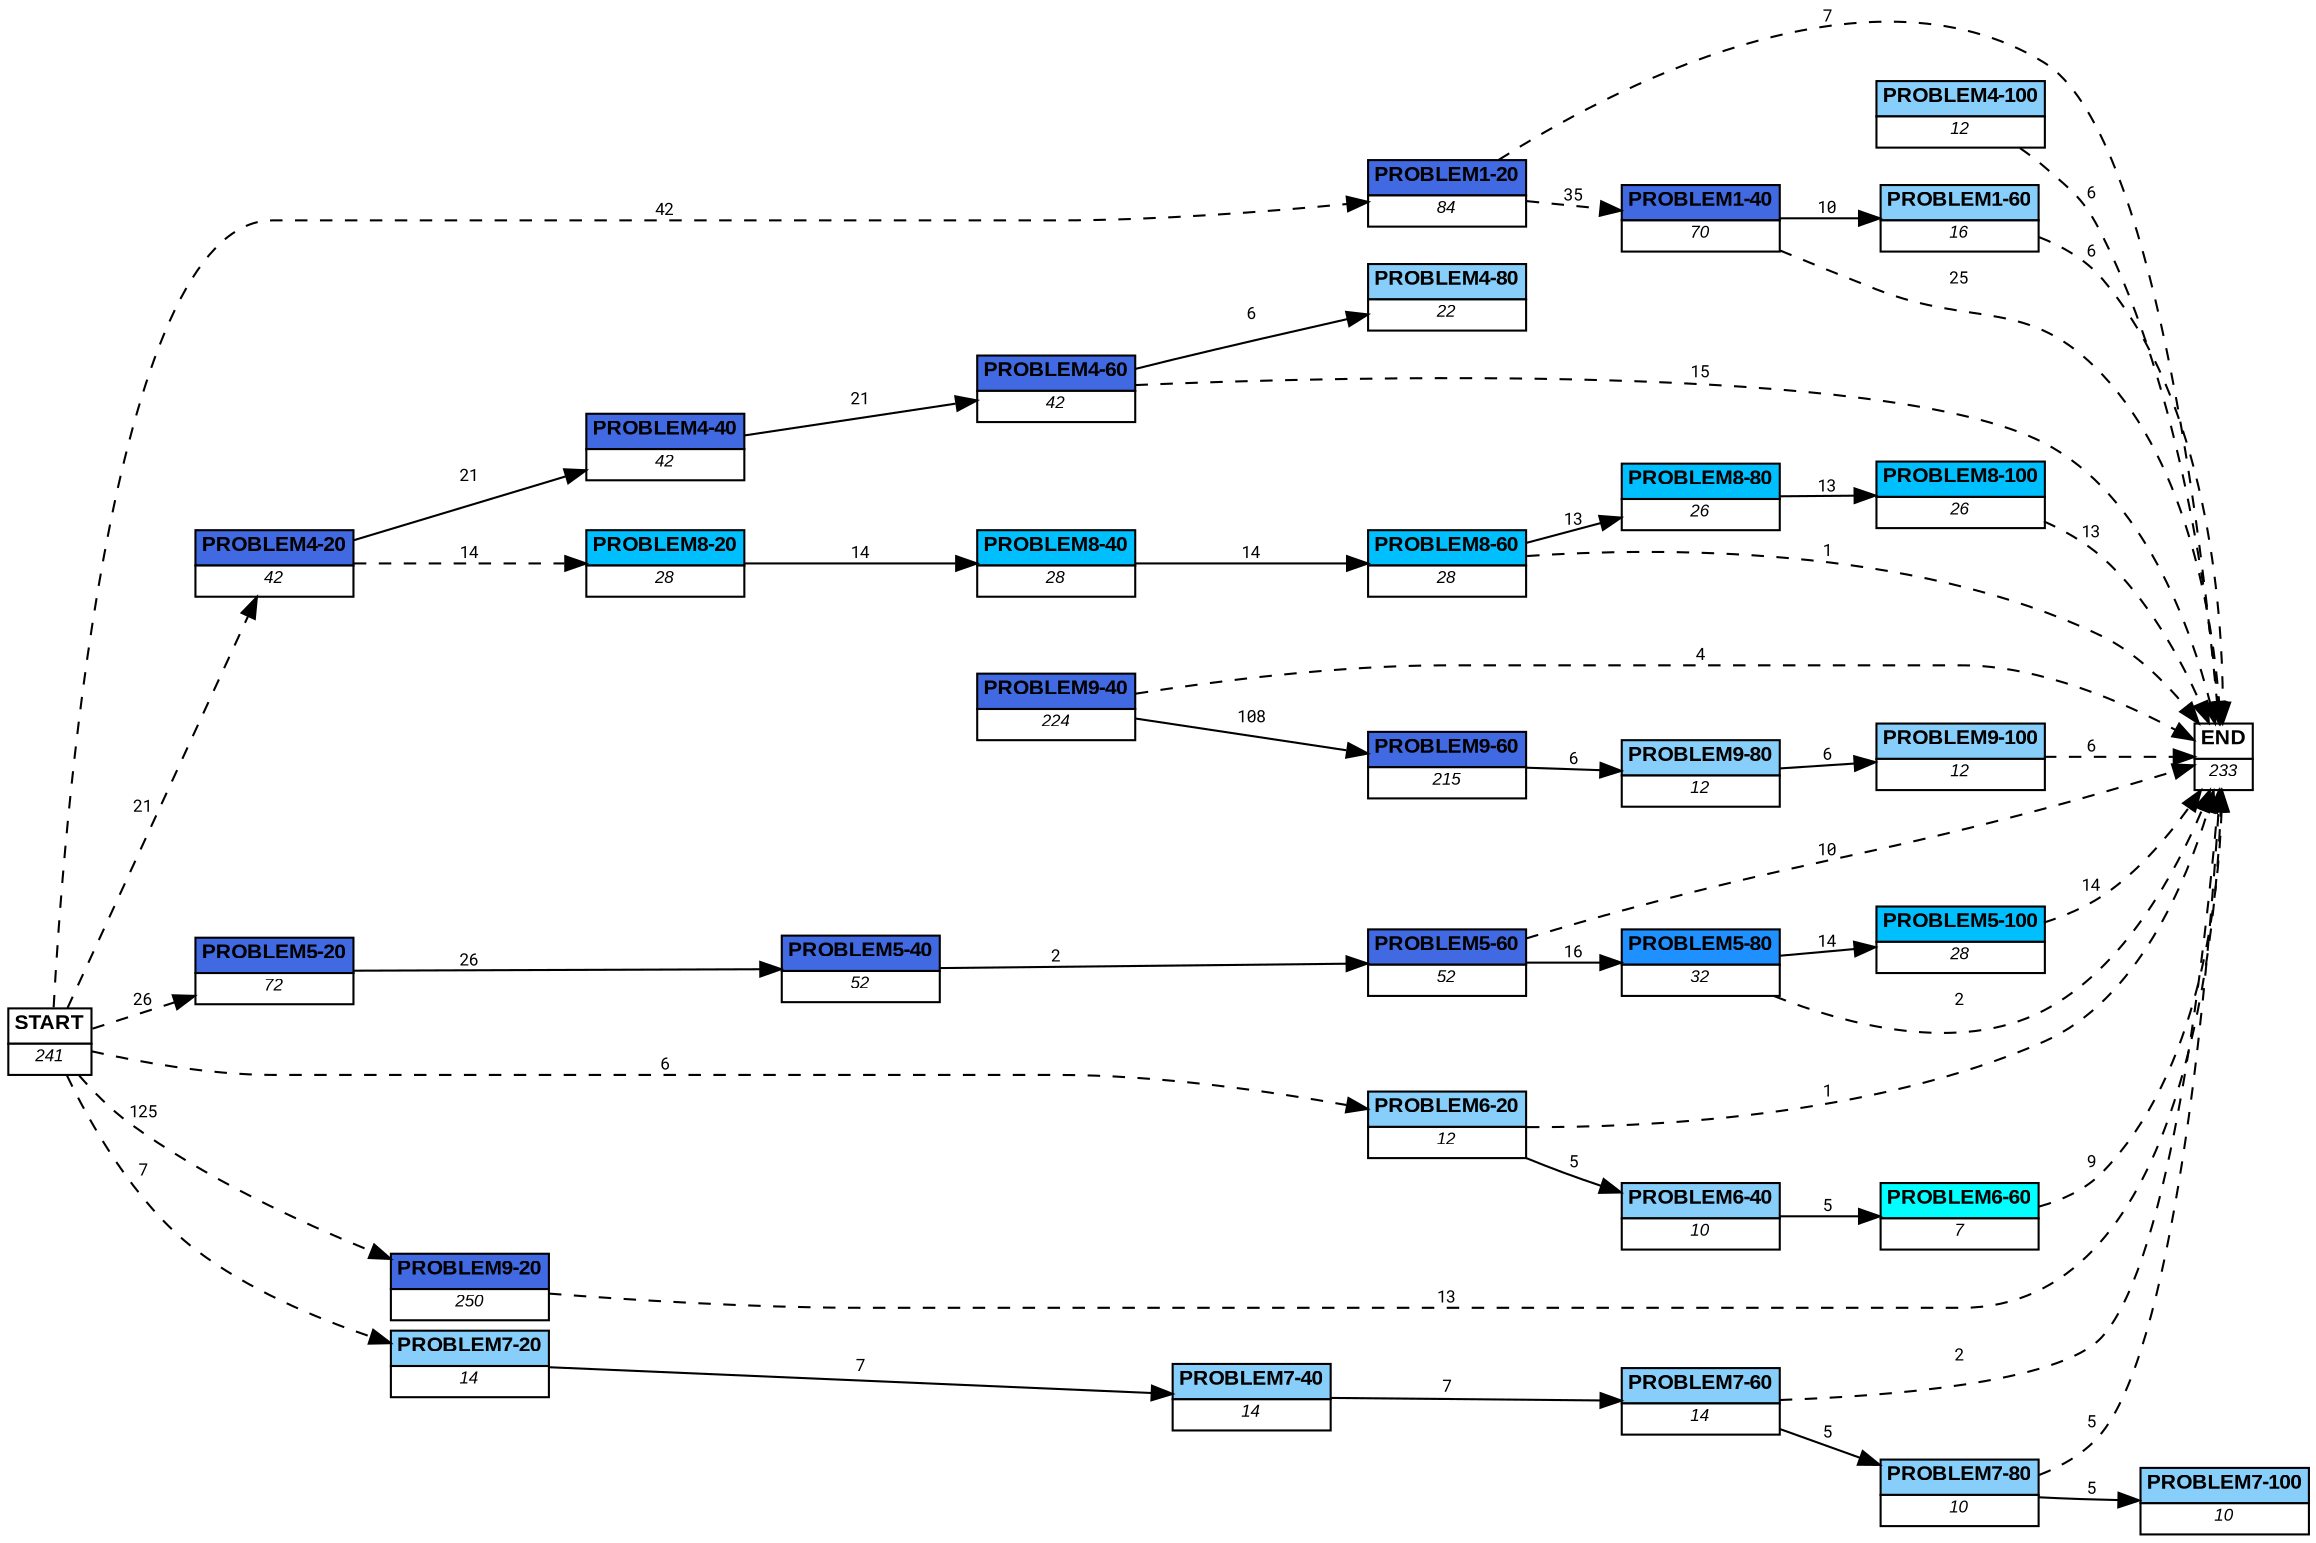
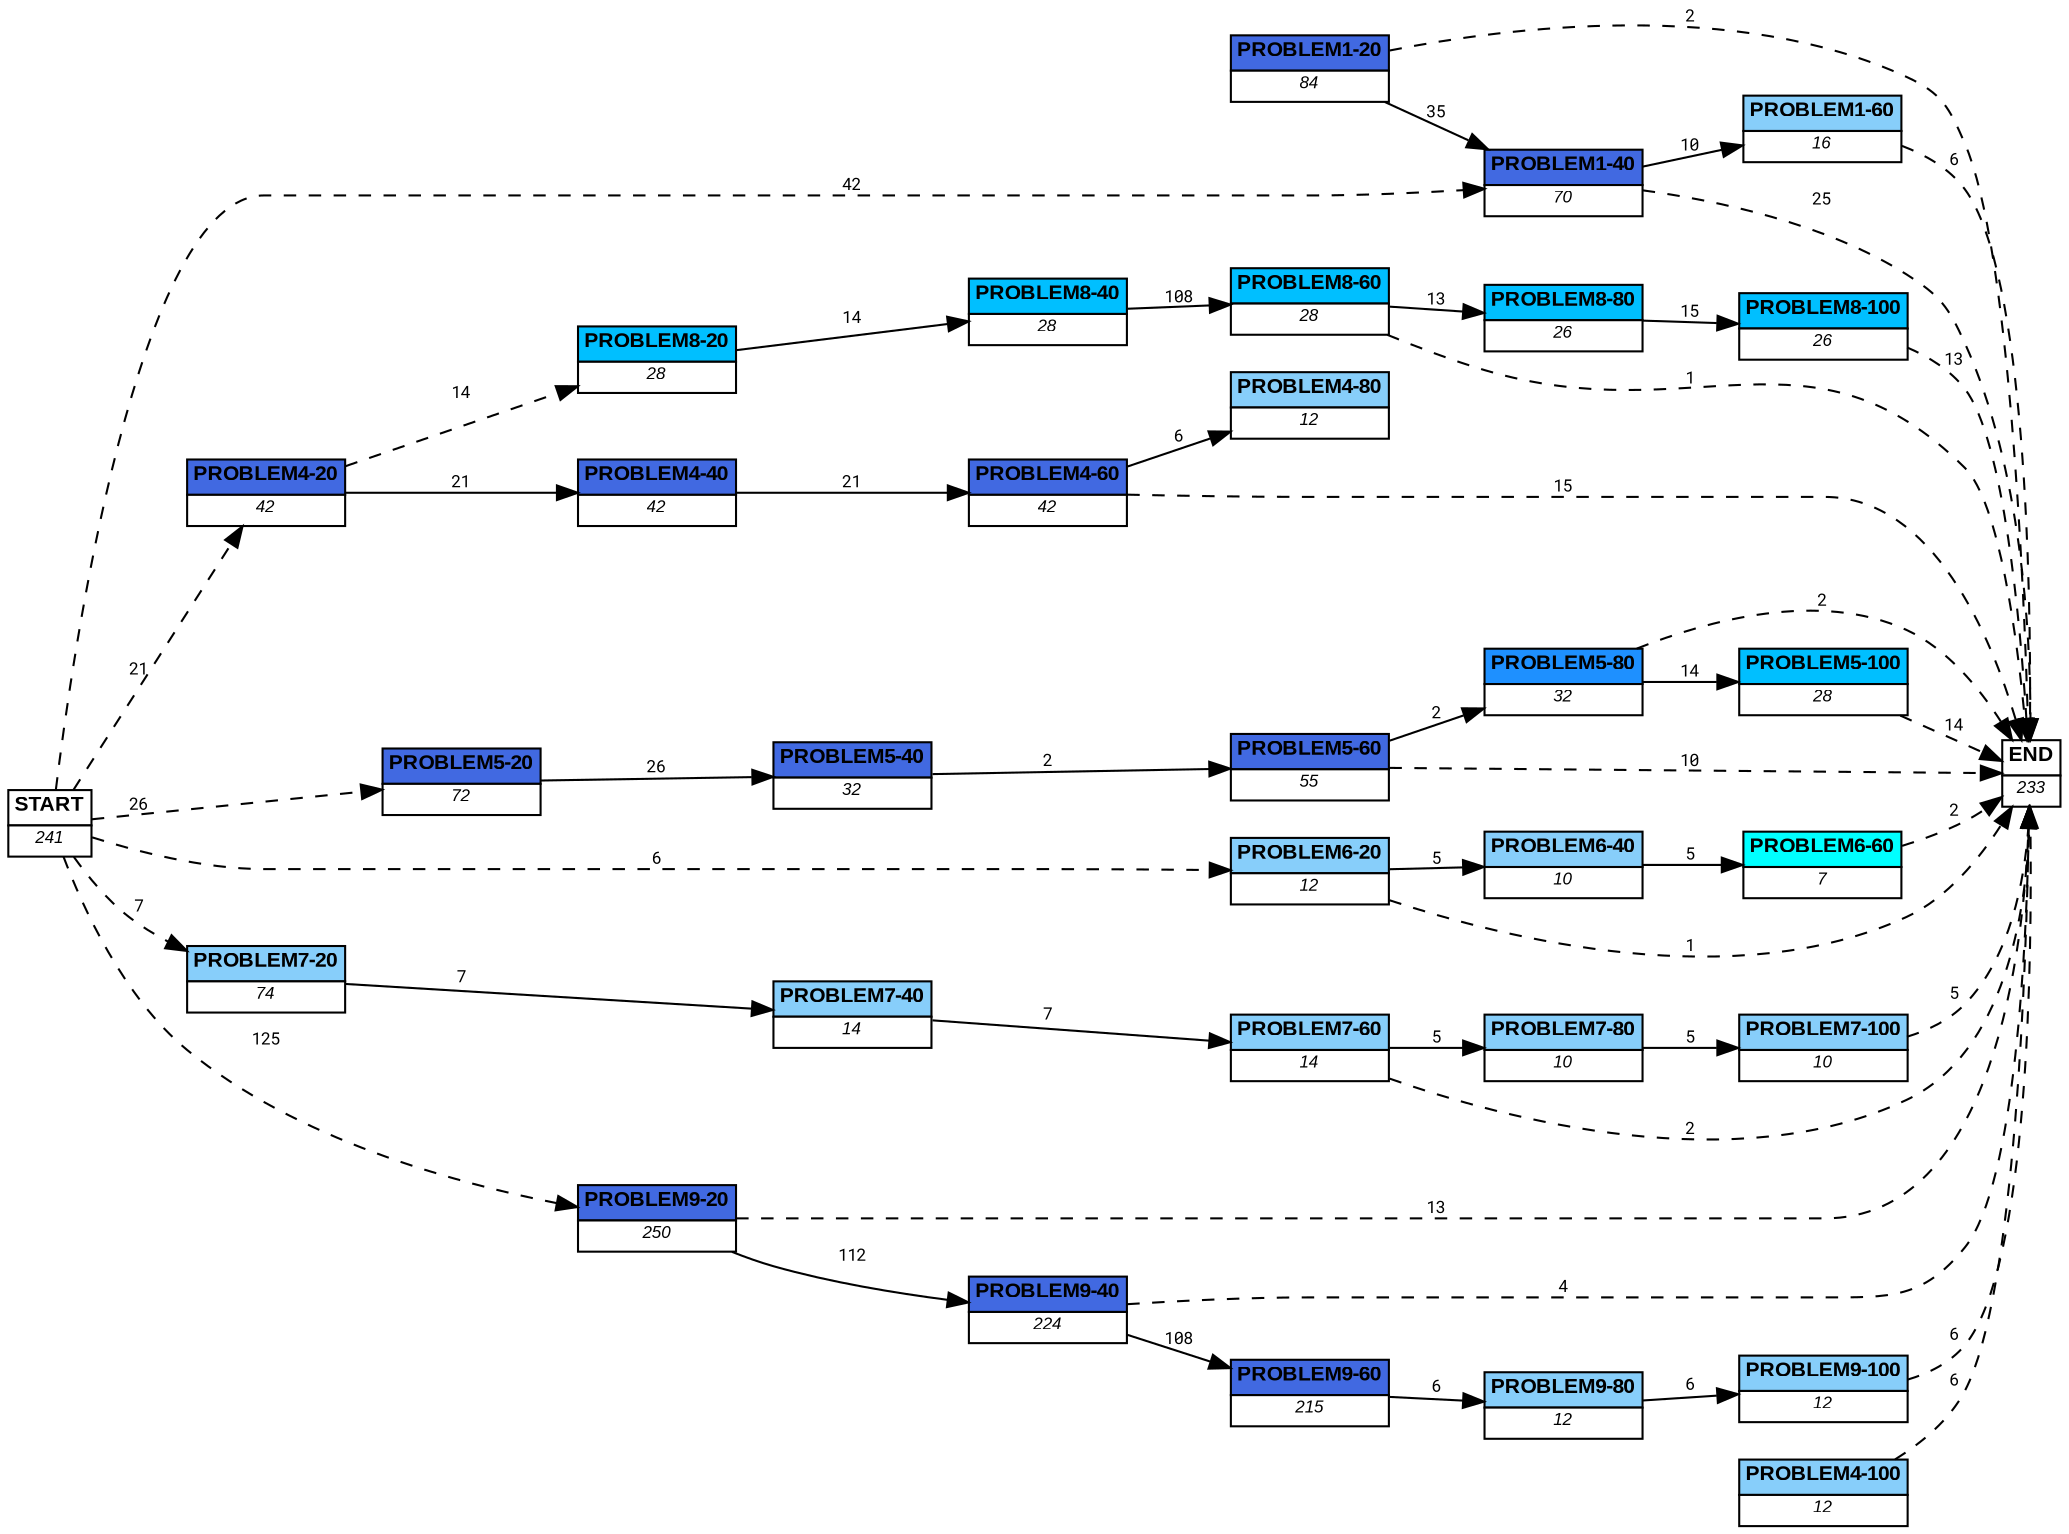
(1828, 18) -> (1690, 18)
(1563, 205) -> (1427, 121)
(386, 220) -> (538, 195)
(1447, 312) -> (1310, 420)
(1828, 488) -> (1690, 313)
(1252, 554) -> (1179, 298)
(1574, 953) -> (1437, 714)
(1447, 977) -> (1310, 782)
(861, 983) -> (852, 790)
(2092, 1163) -> (1954, 812)
(2181, 1166) -> (1996, 959)
none -> (838, 1282)
(470, 1378) -> (266, 994)
